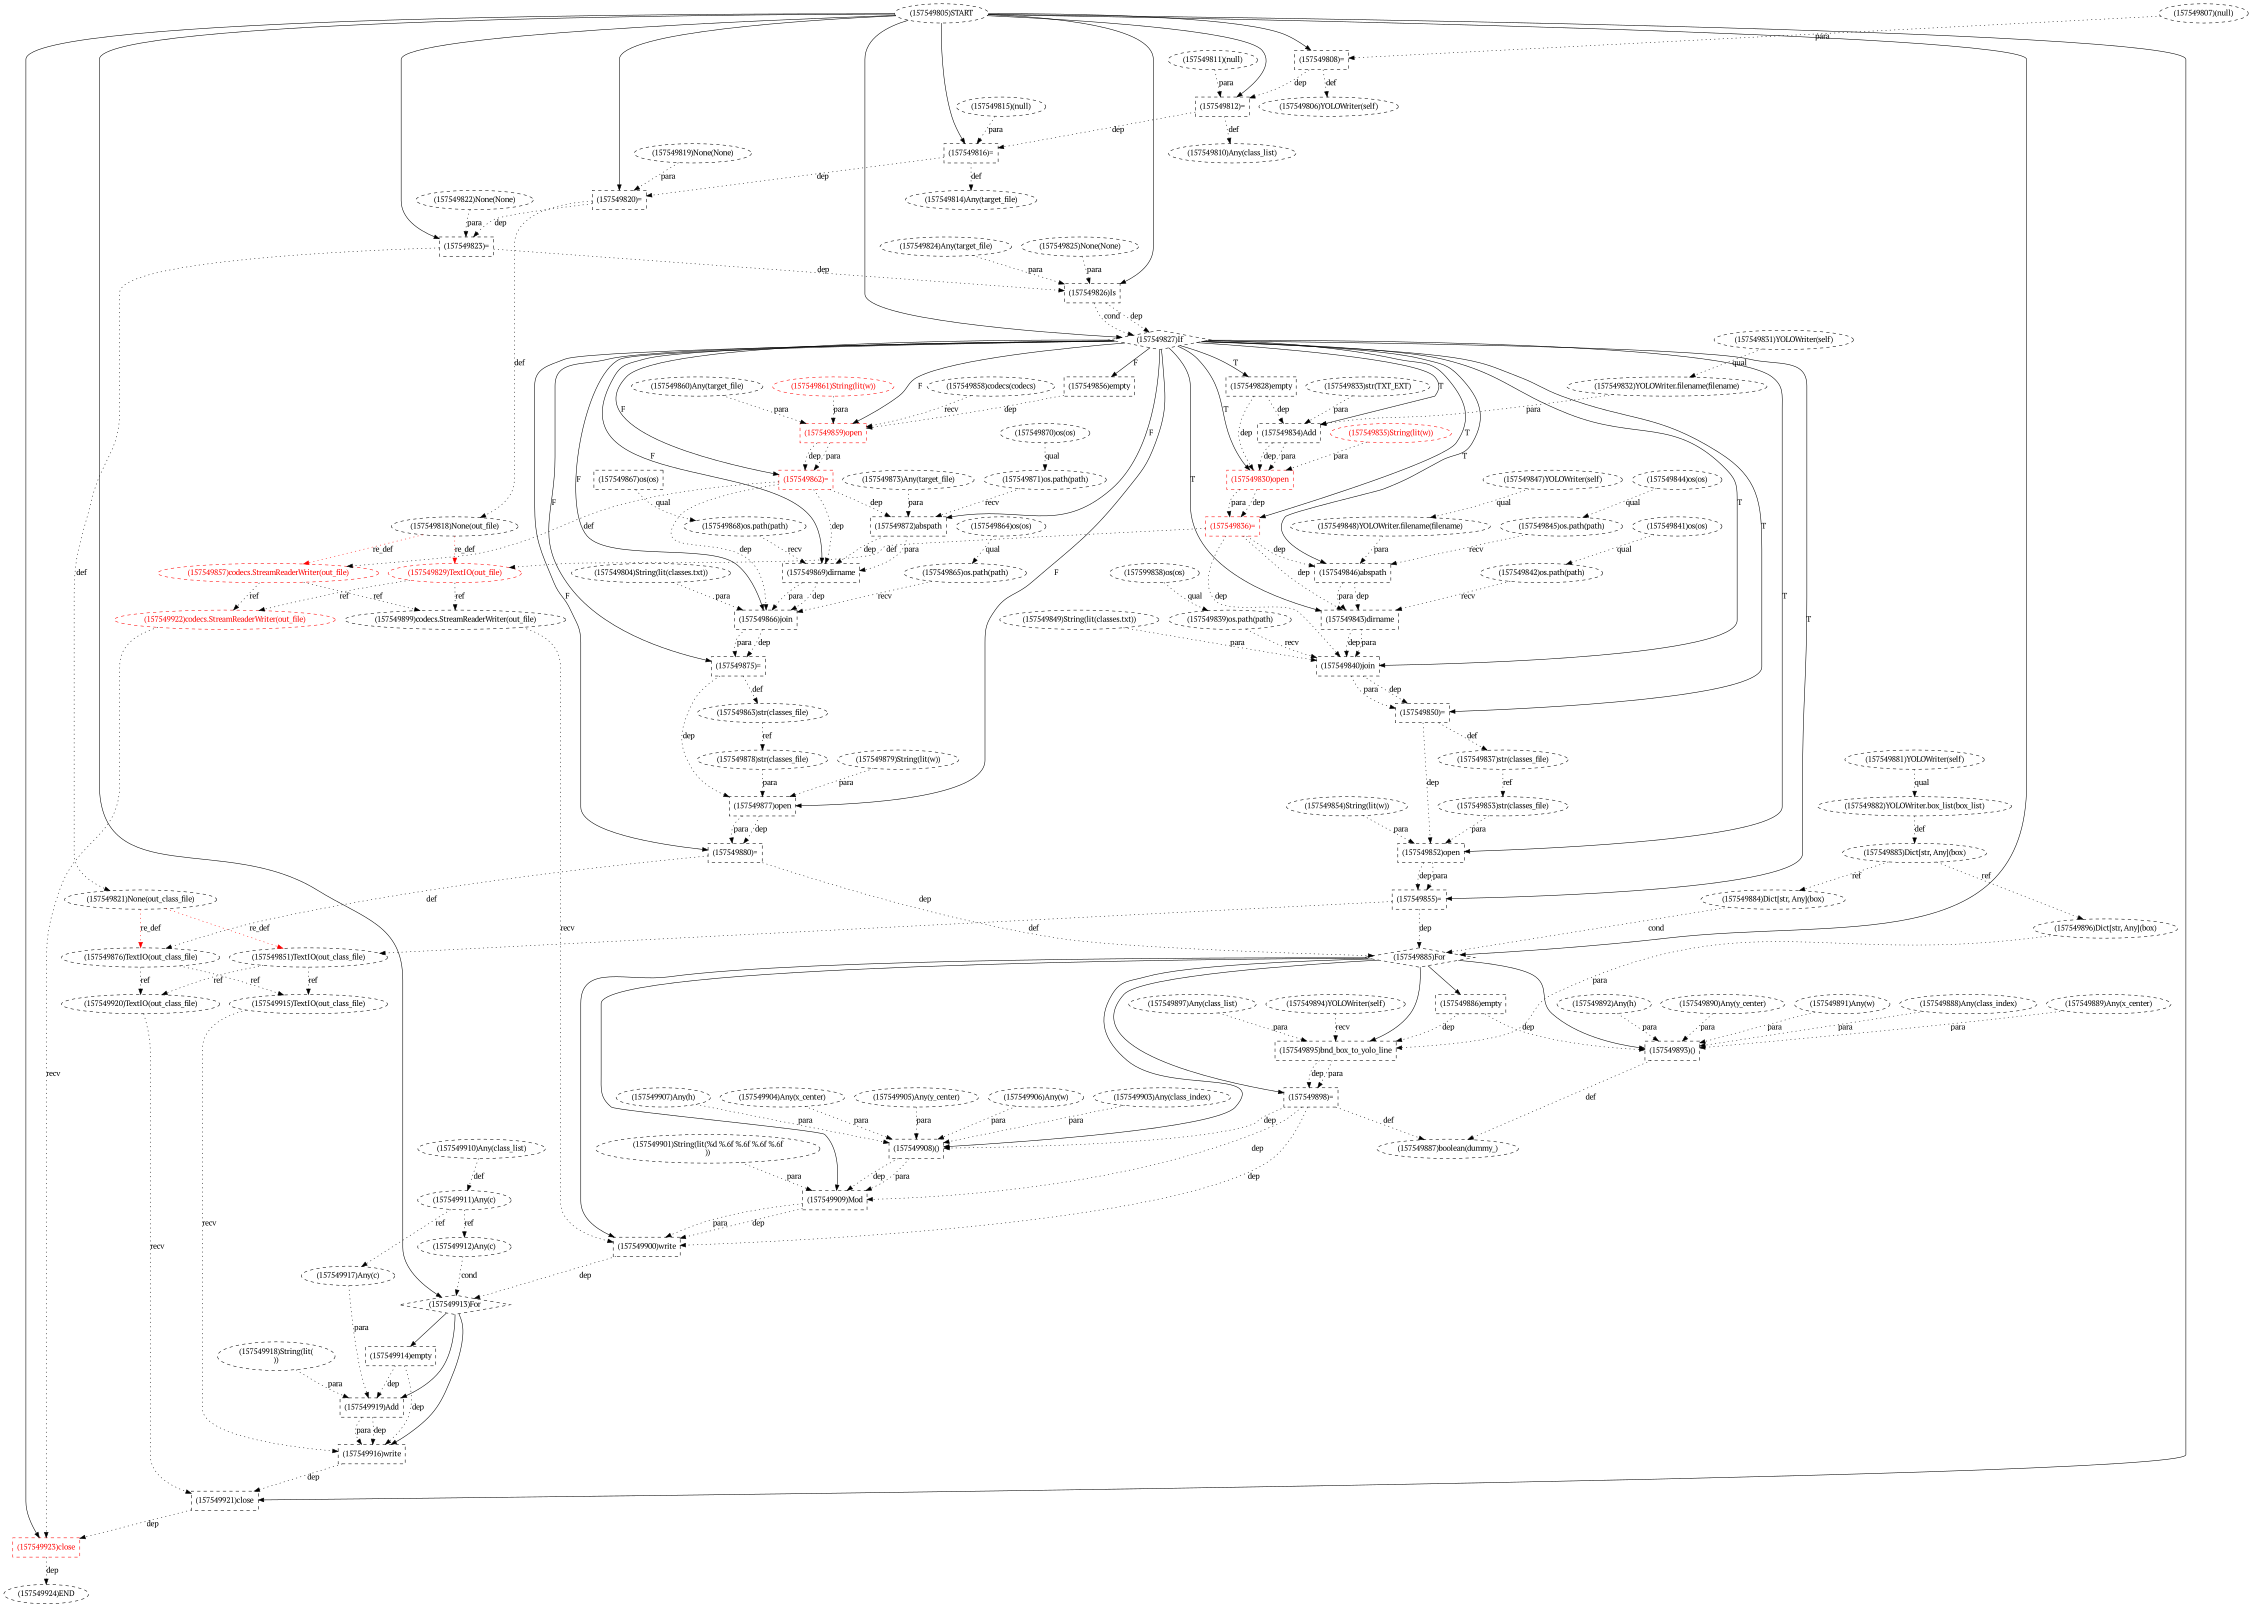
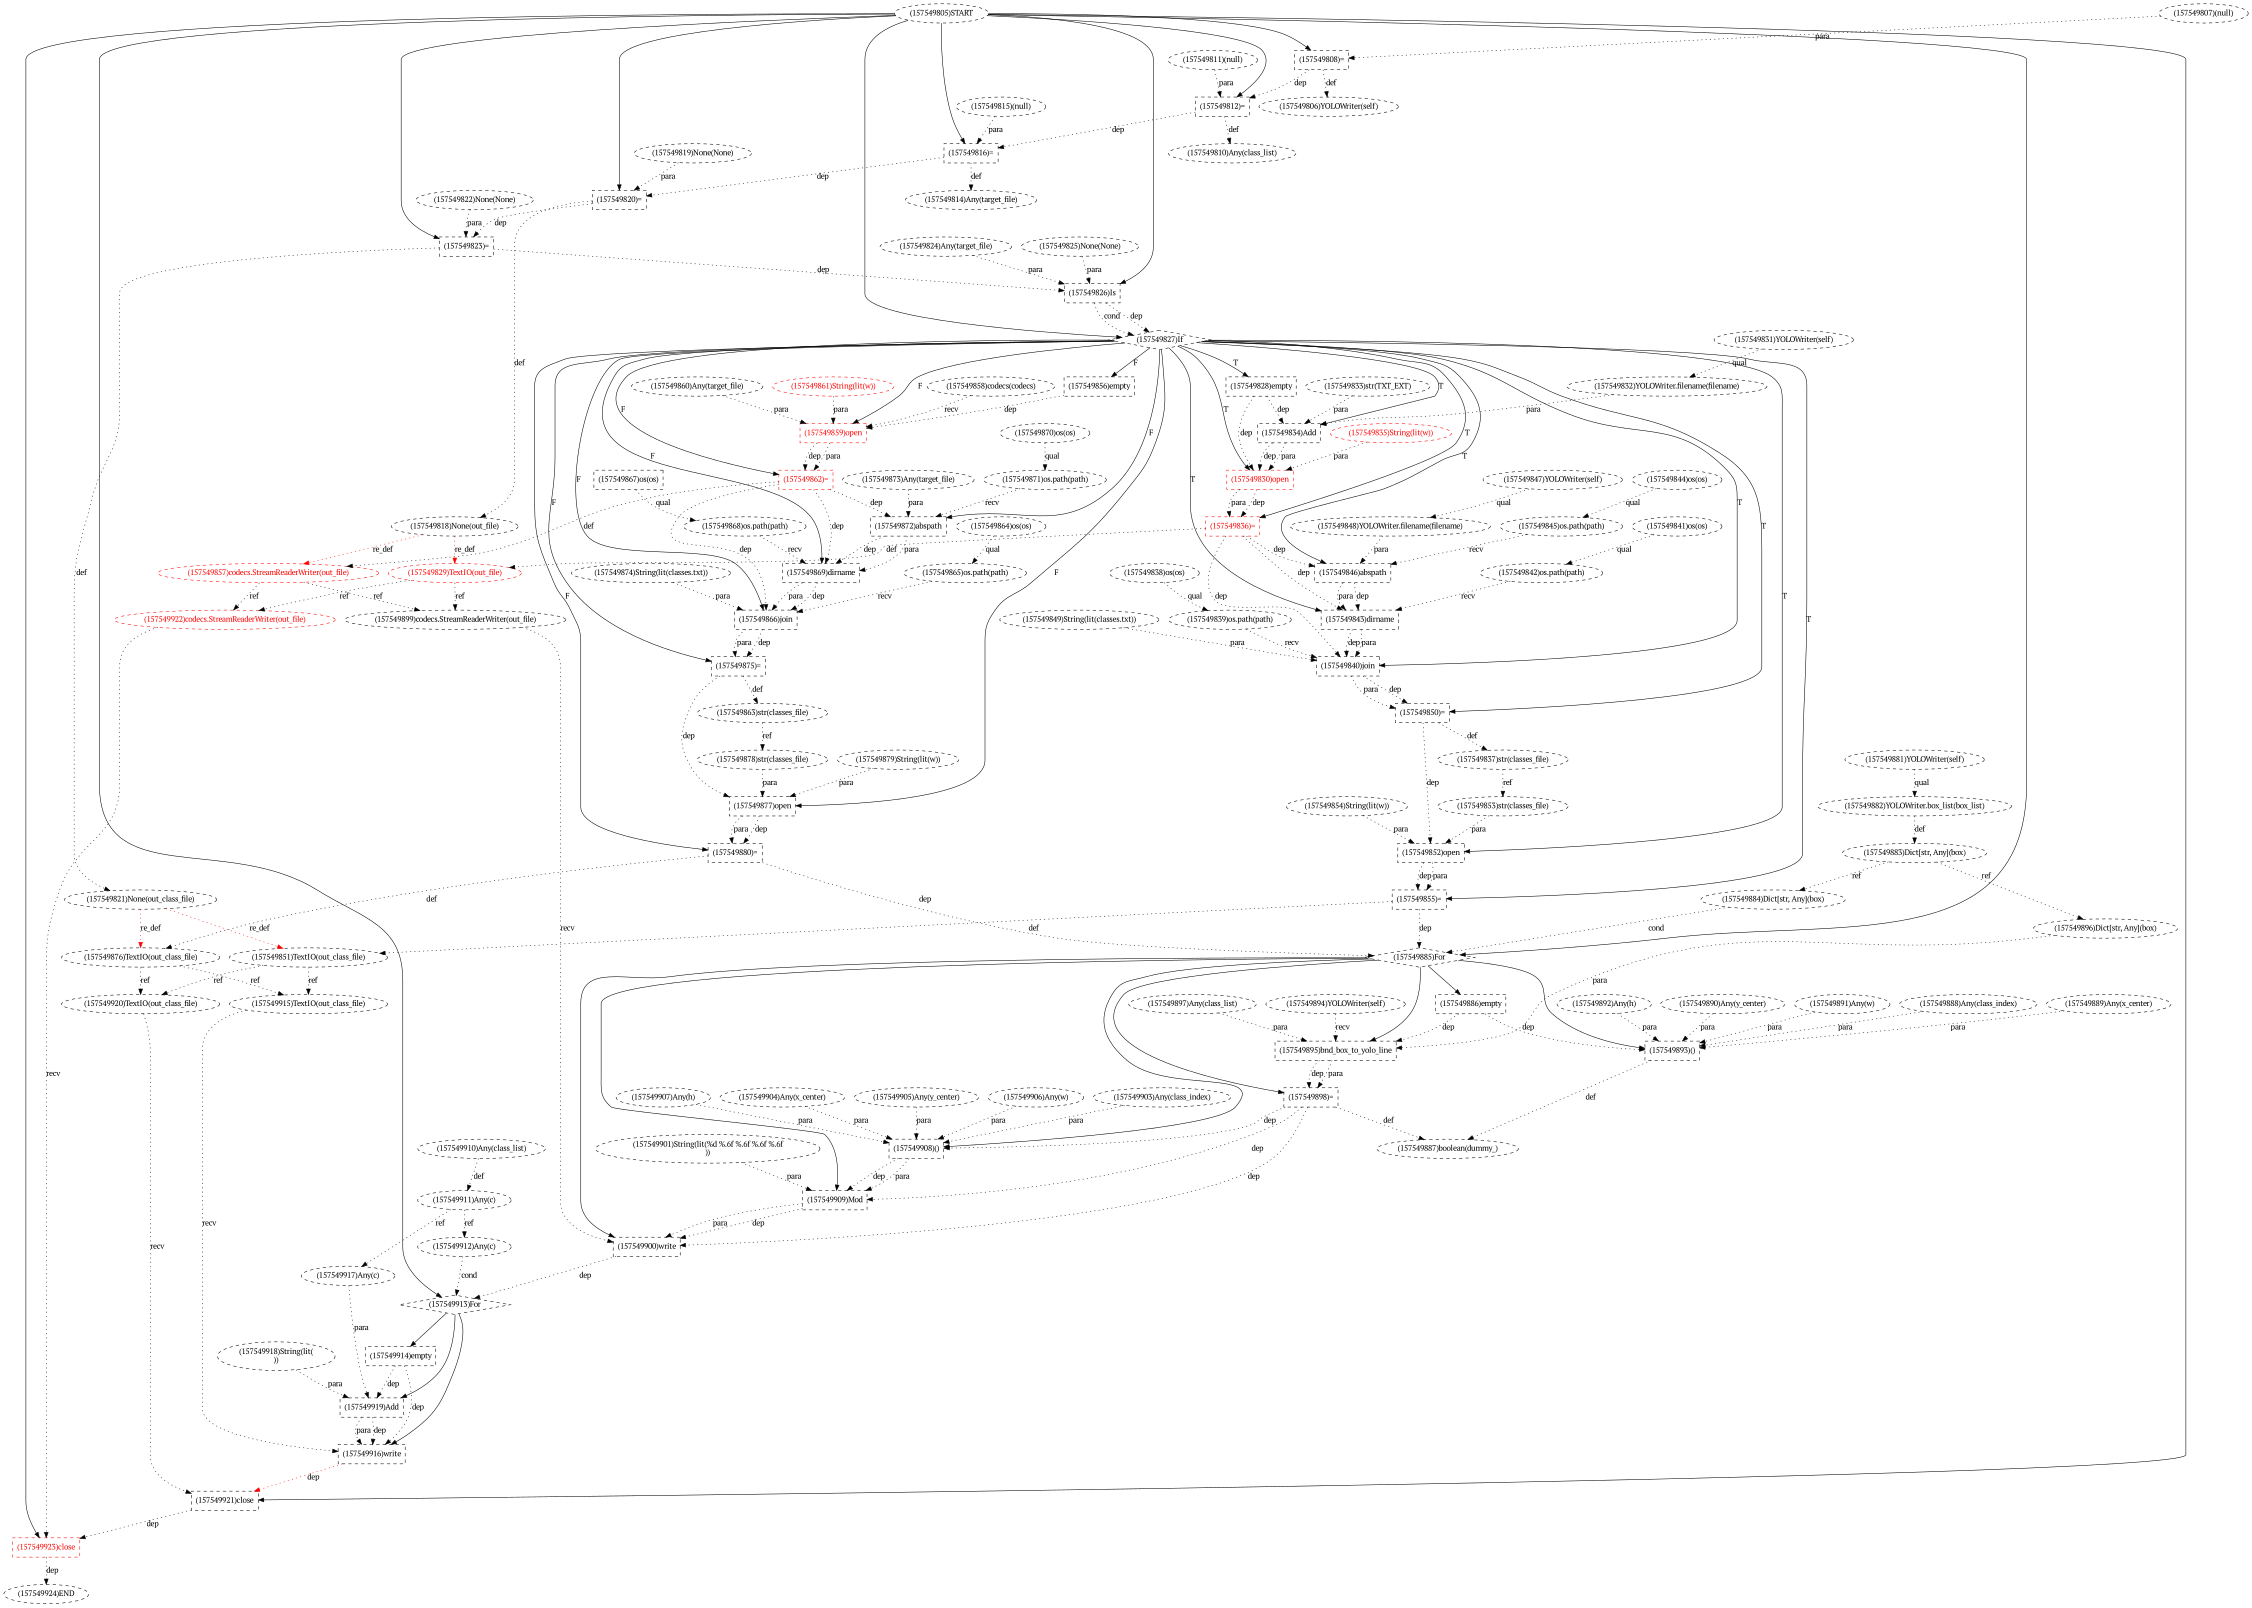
(651, 573) -> (651, 573)
(1154, 573) -> (1154, 573)
(301, 1477) -> (301, 1477)
